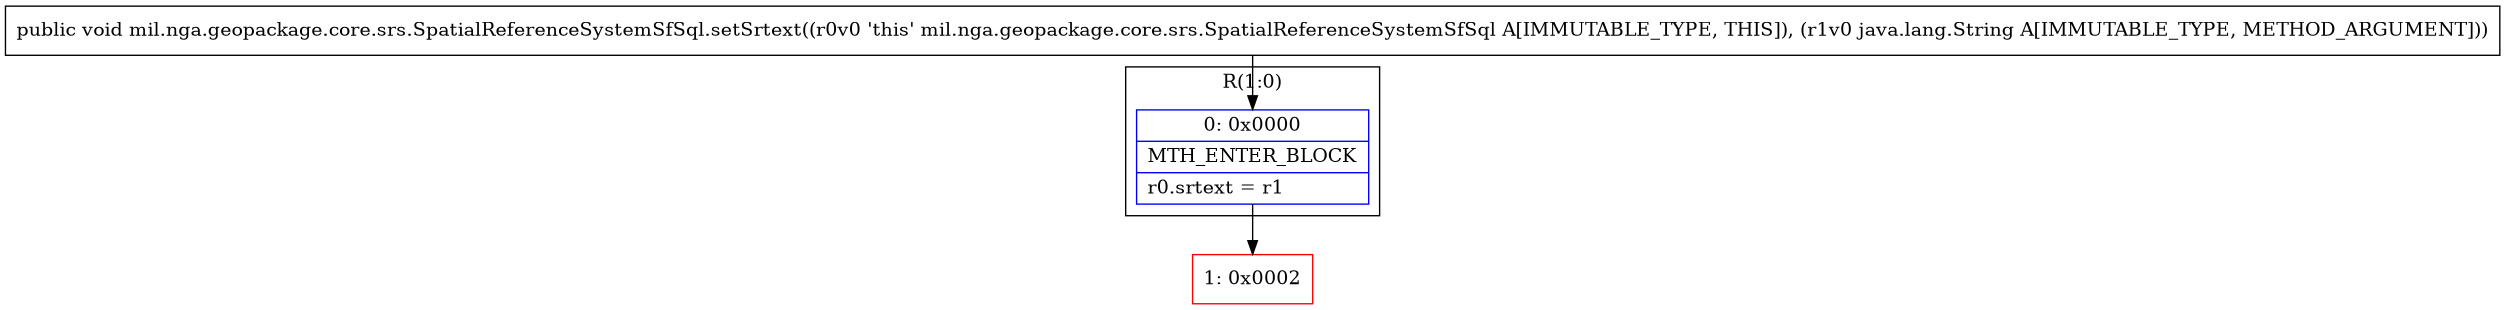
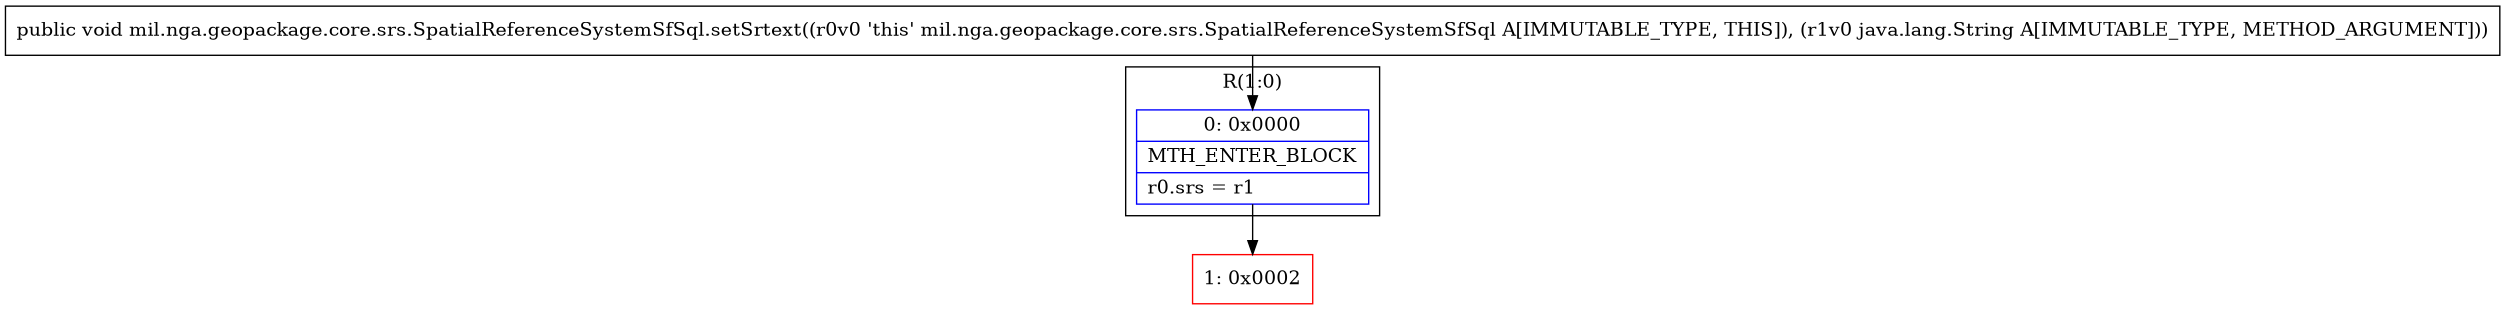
(1216, 188) -> (1201, 188)
